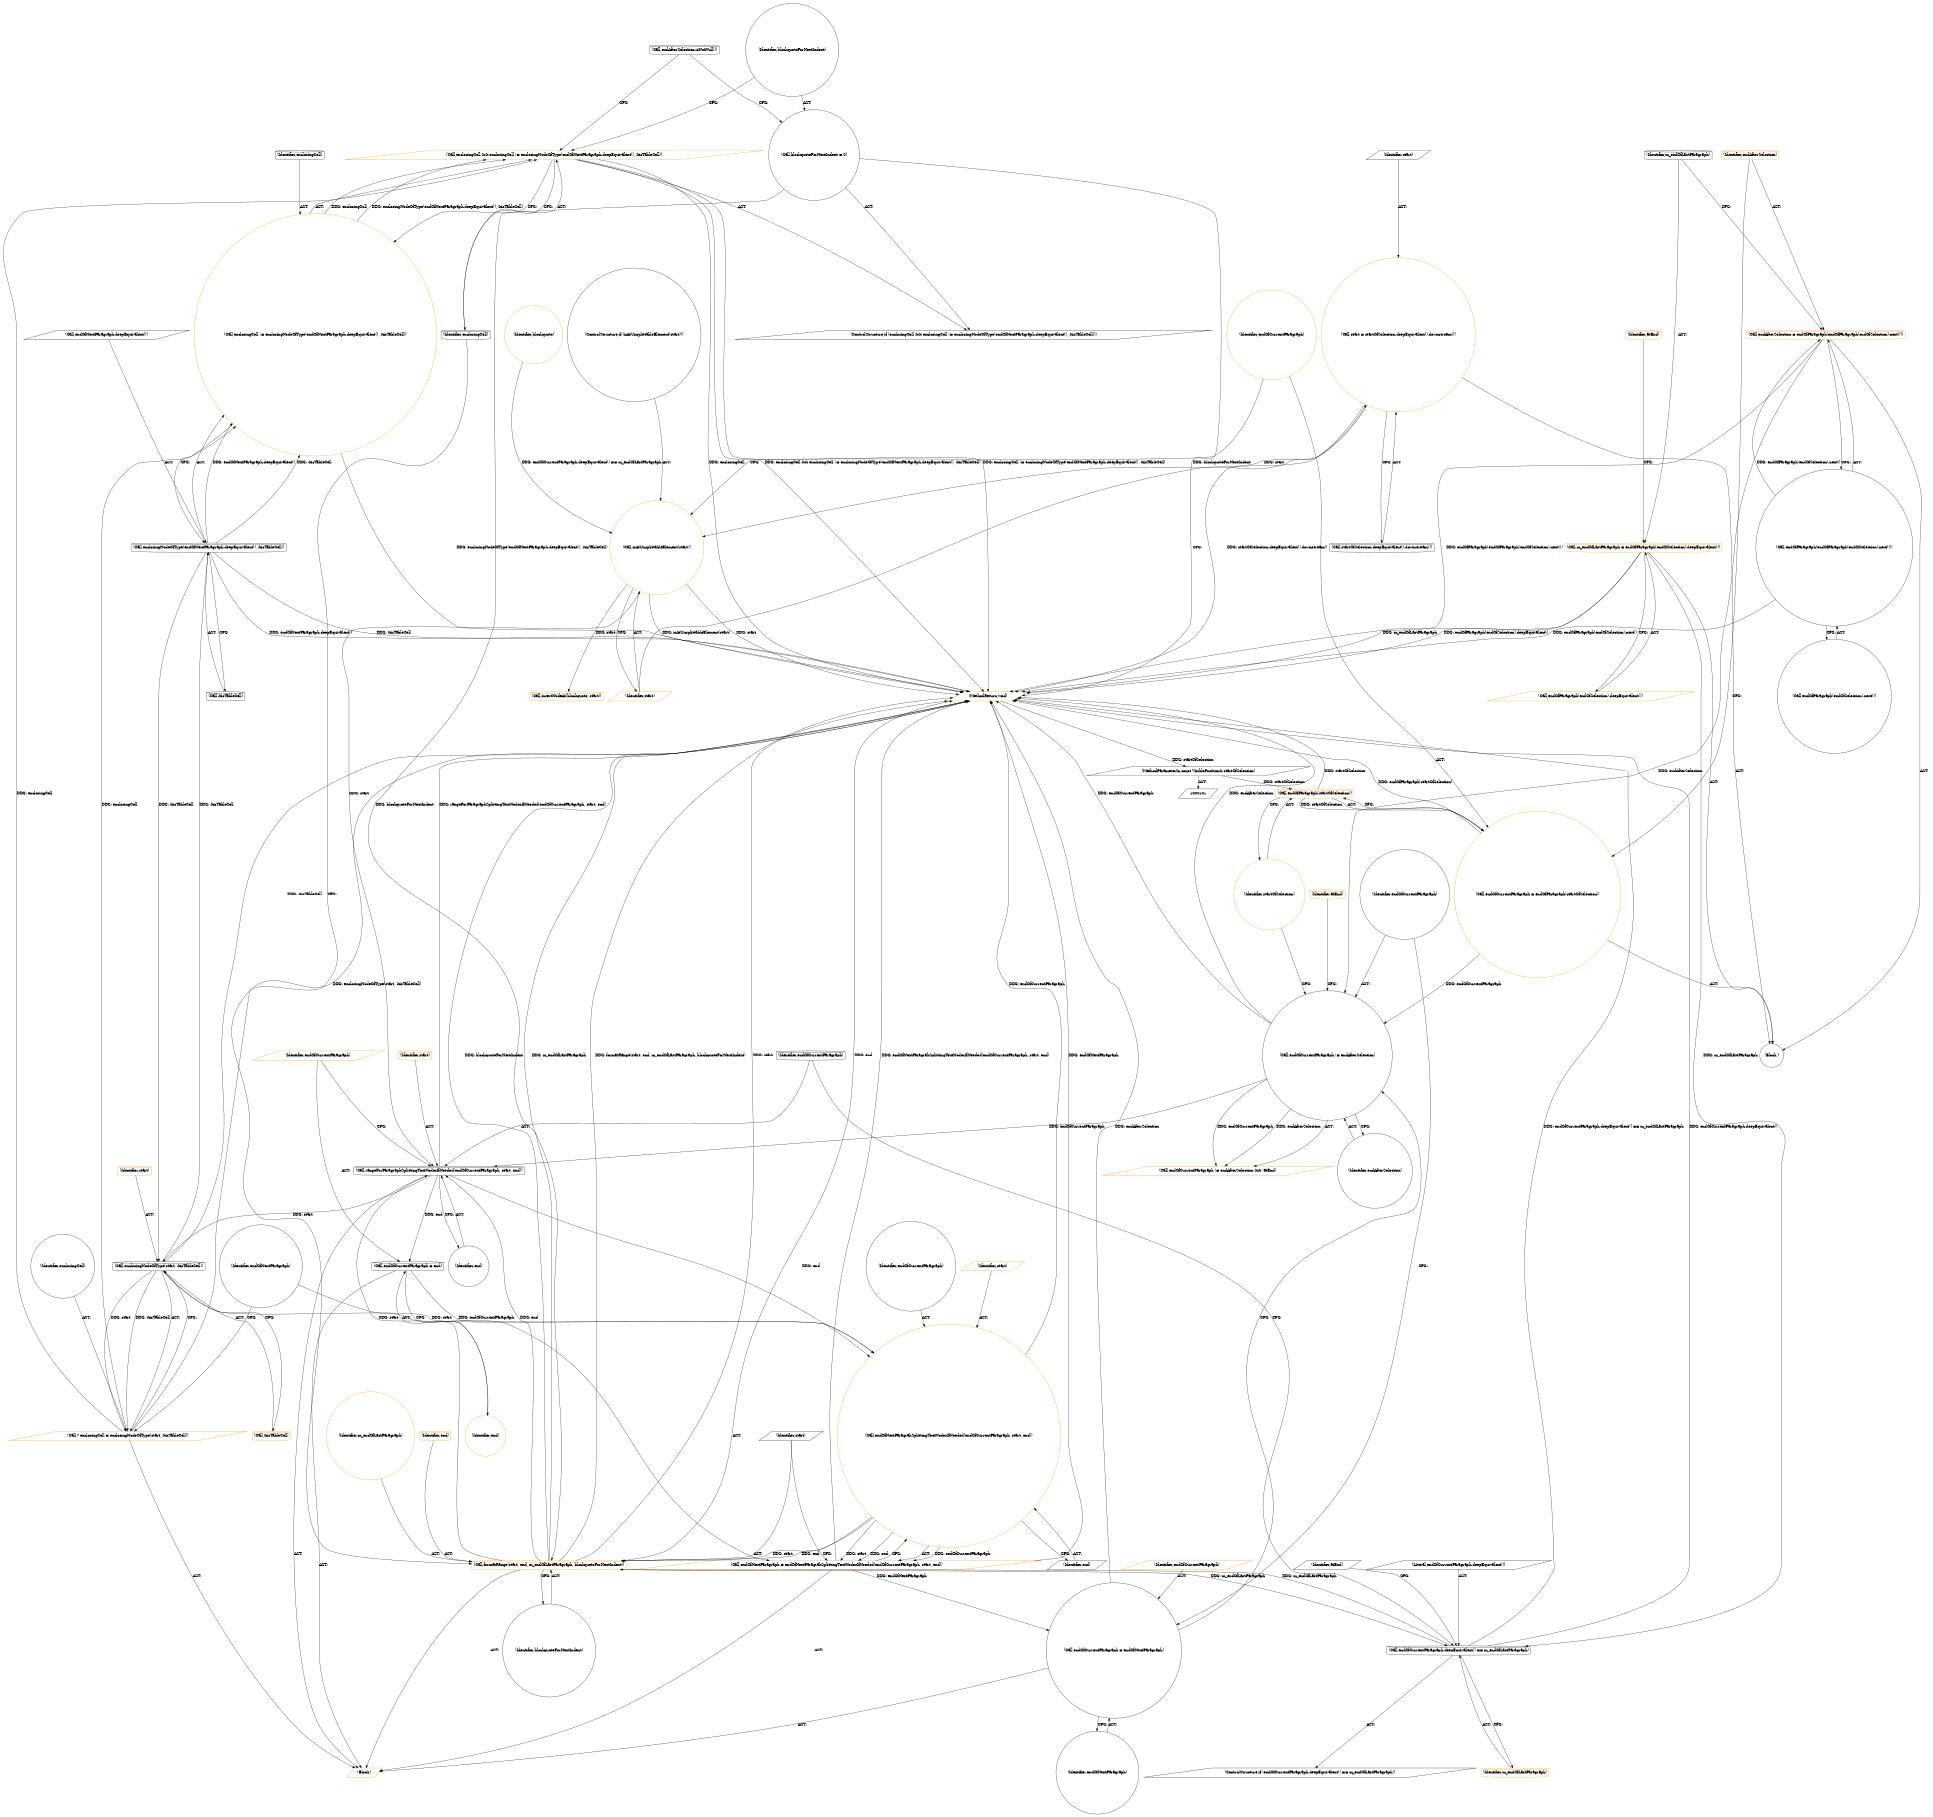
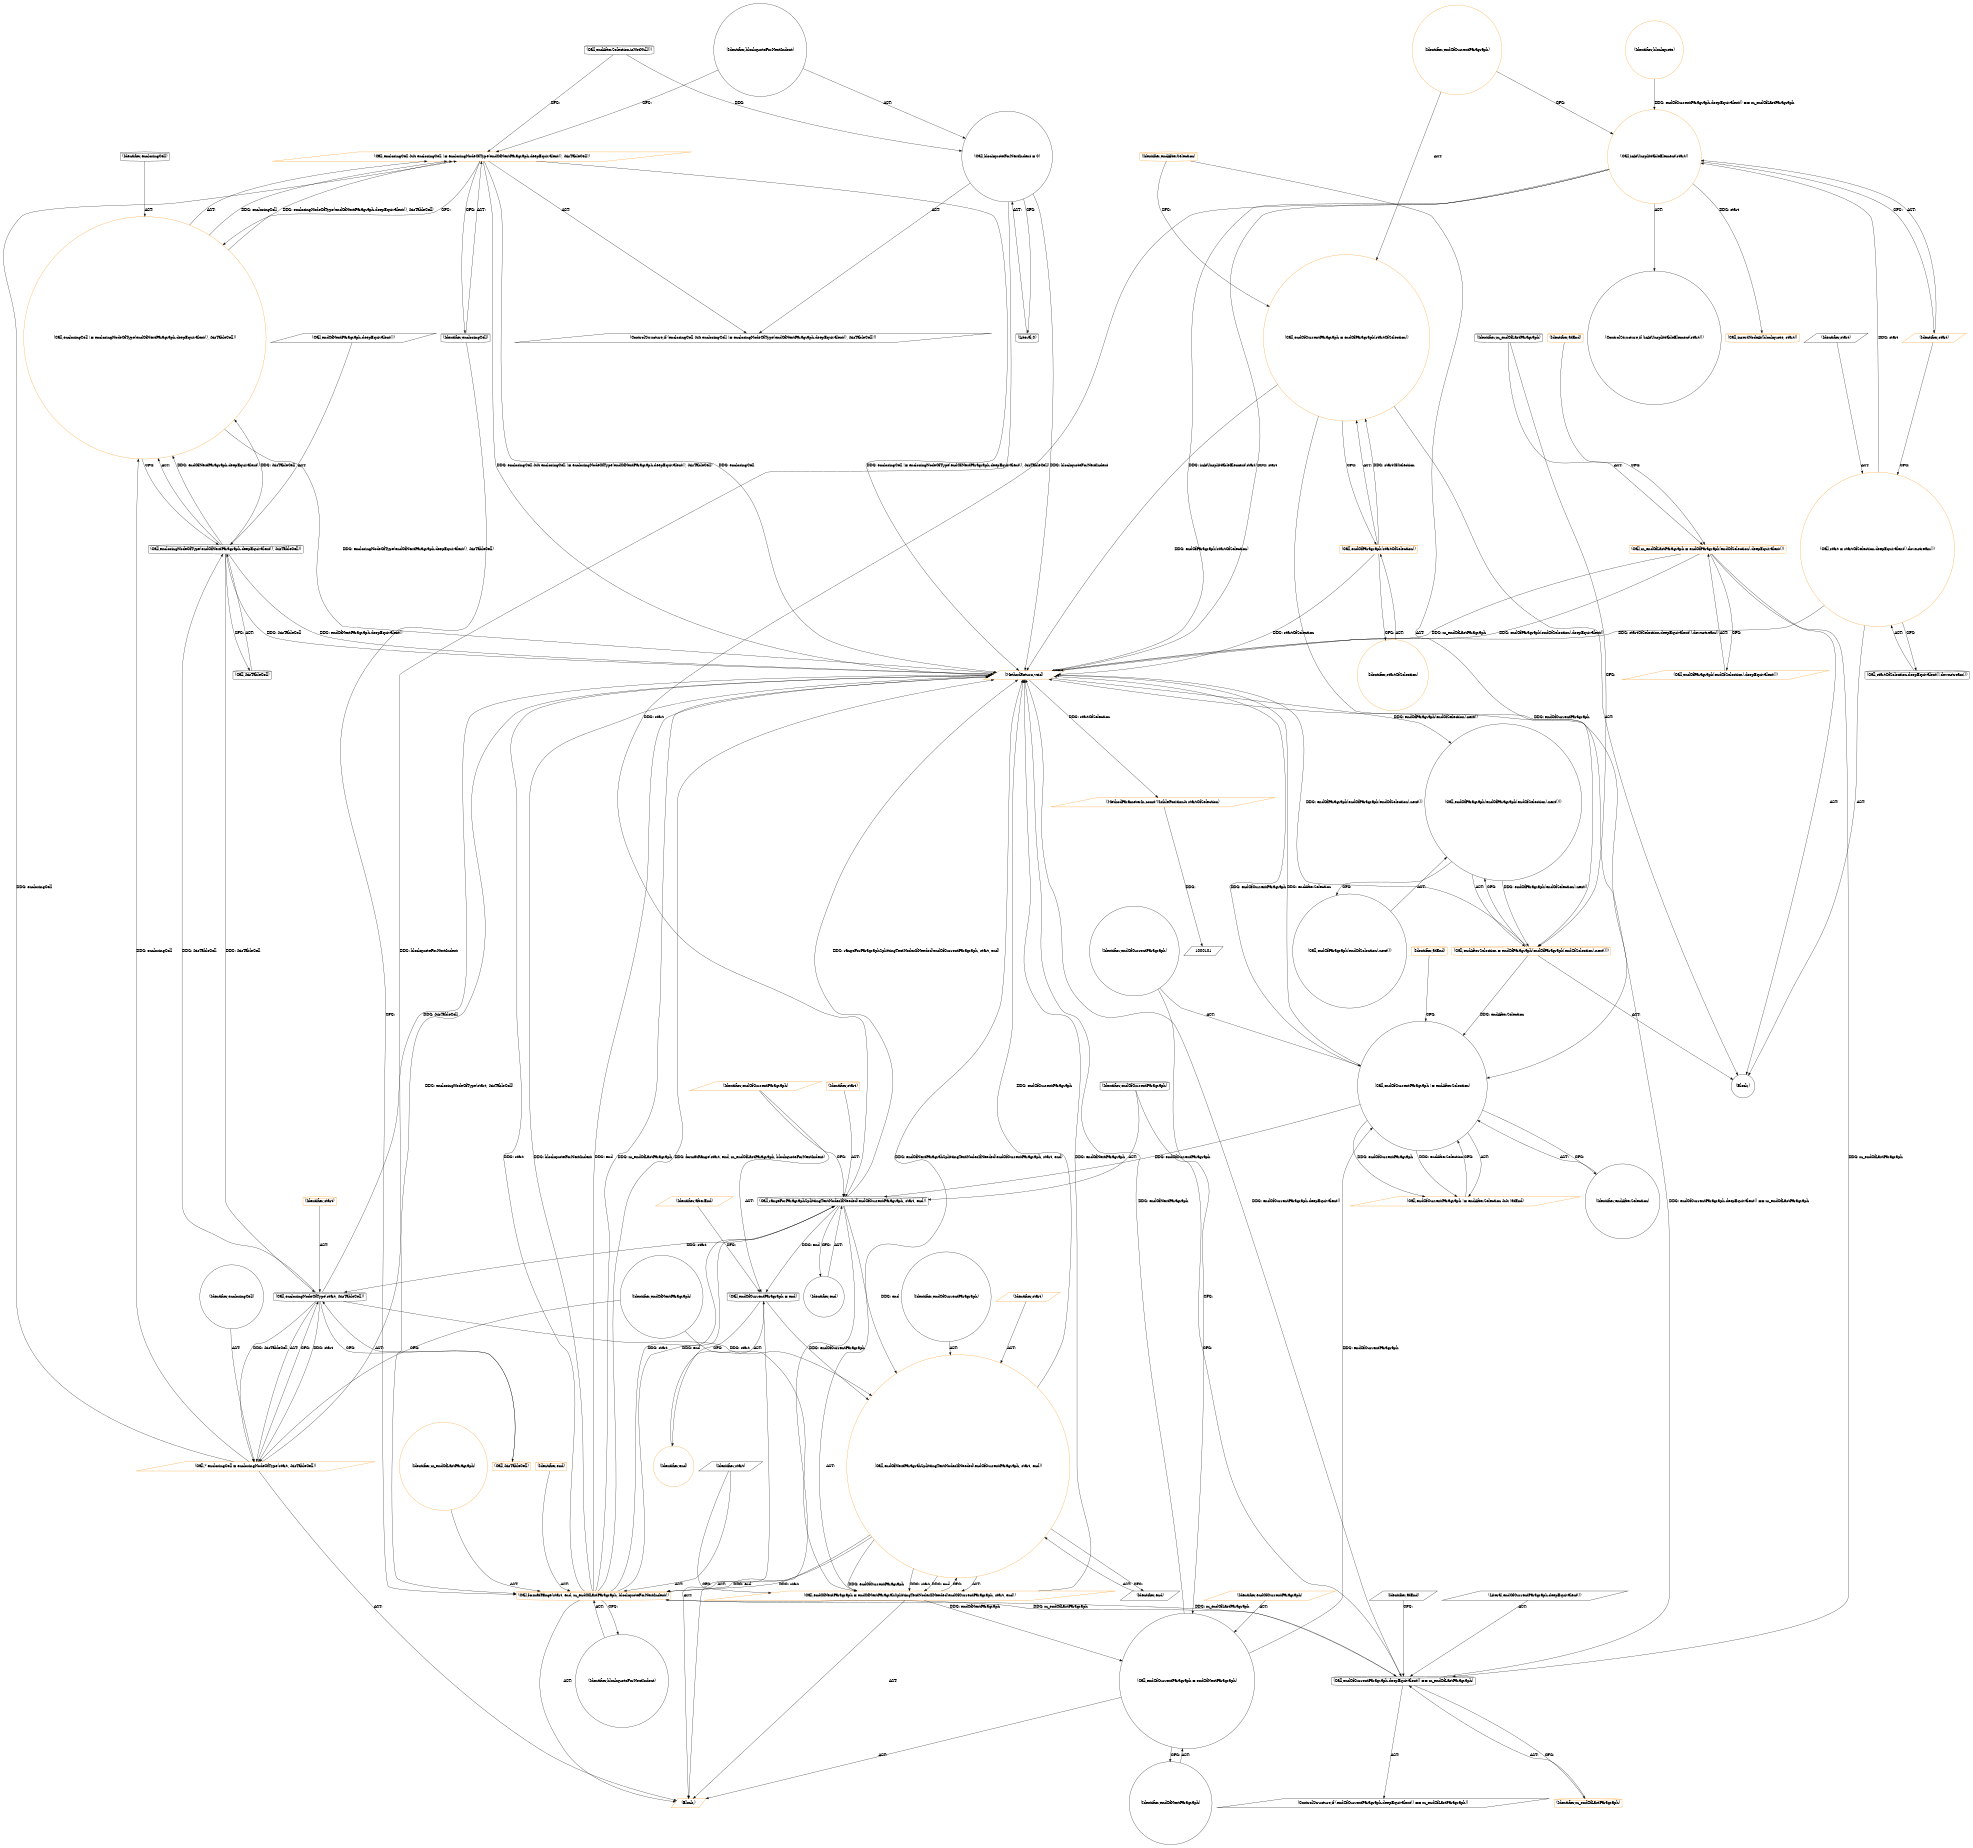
(764, 103) -> (740, 103)
none -> (1027, 338)
(662, 448) -> (1654, 236)
(1404, 647) -> (1243, 699)
(1198, 771) -> (1163, 802)
(1203, 782) -> (1191, 887)
(1255, 782) -> none
(1293, 960) -> (1466, 1169)
(1137, 1127) -> (1163, 1201)
none -> (694, 1201)
(1265, 1318) -> (1371, 1348)
